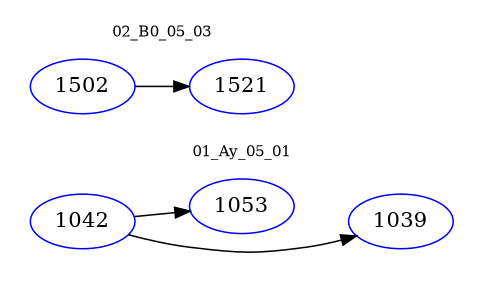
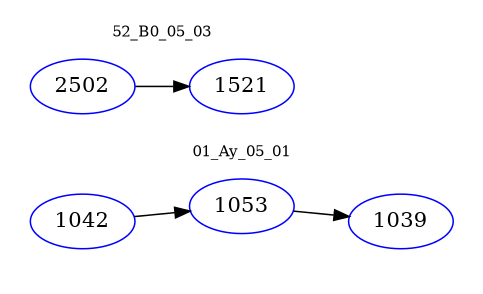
(162, 33) -> (162, 33)
(83, 86) -> (83, 86)
(235, 252) -> (314, 213)
